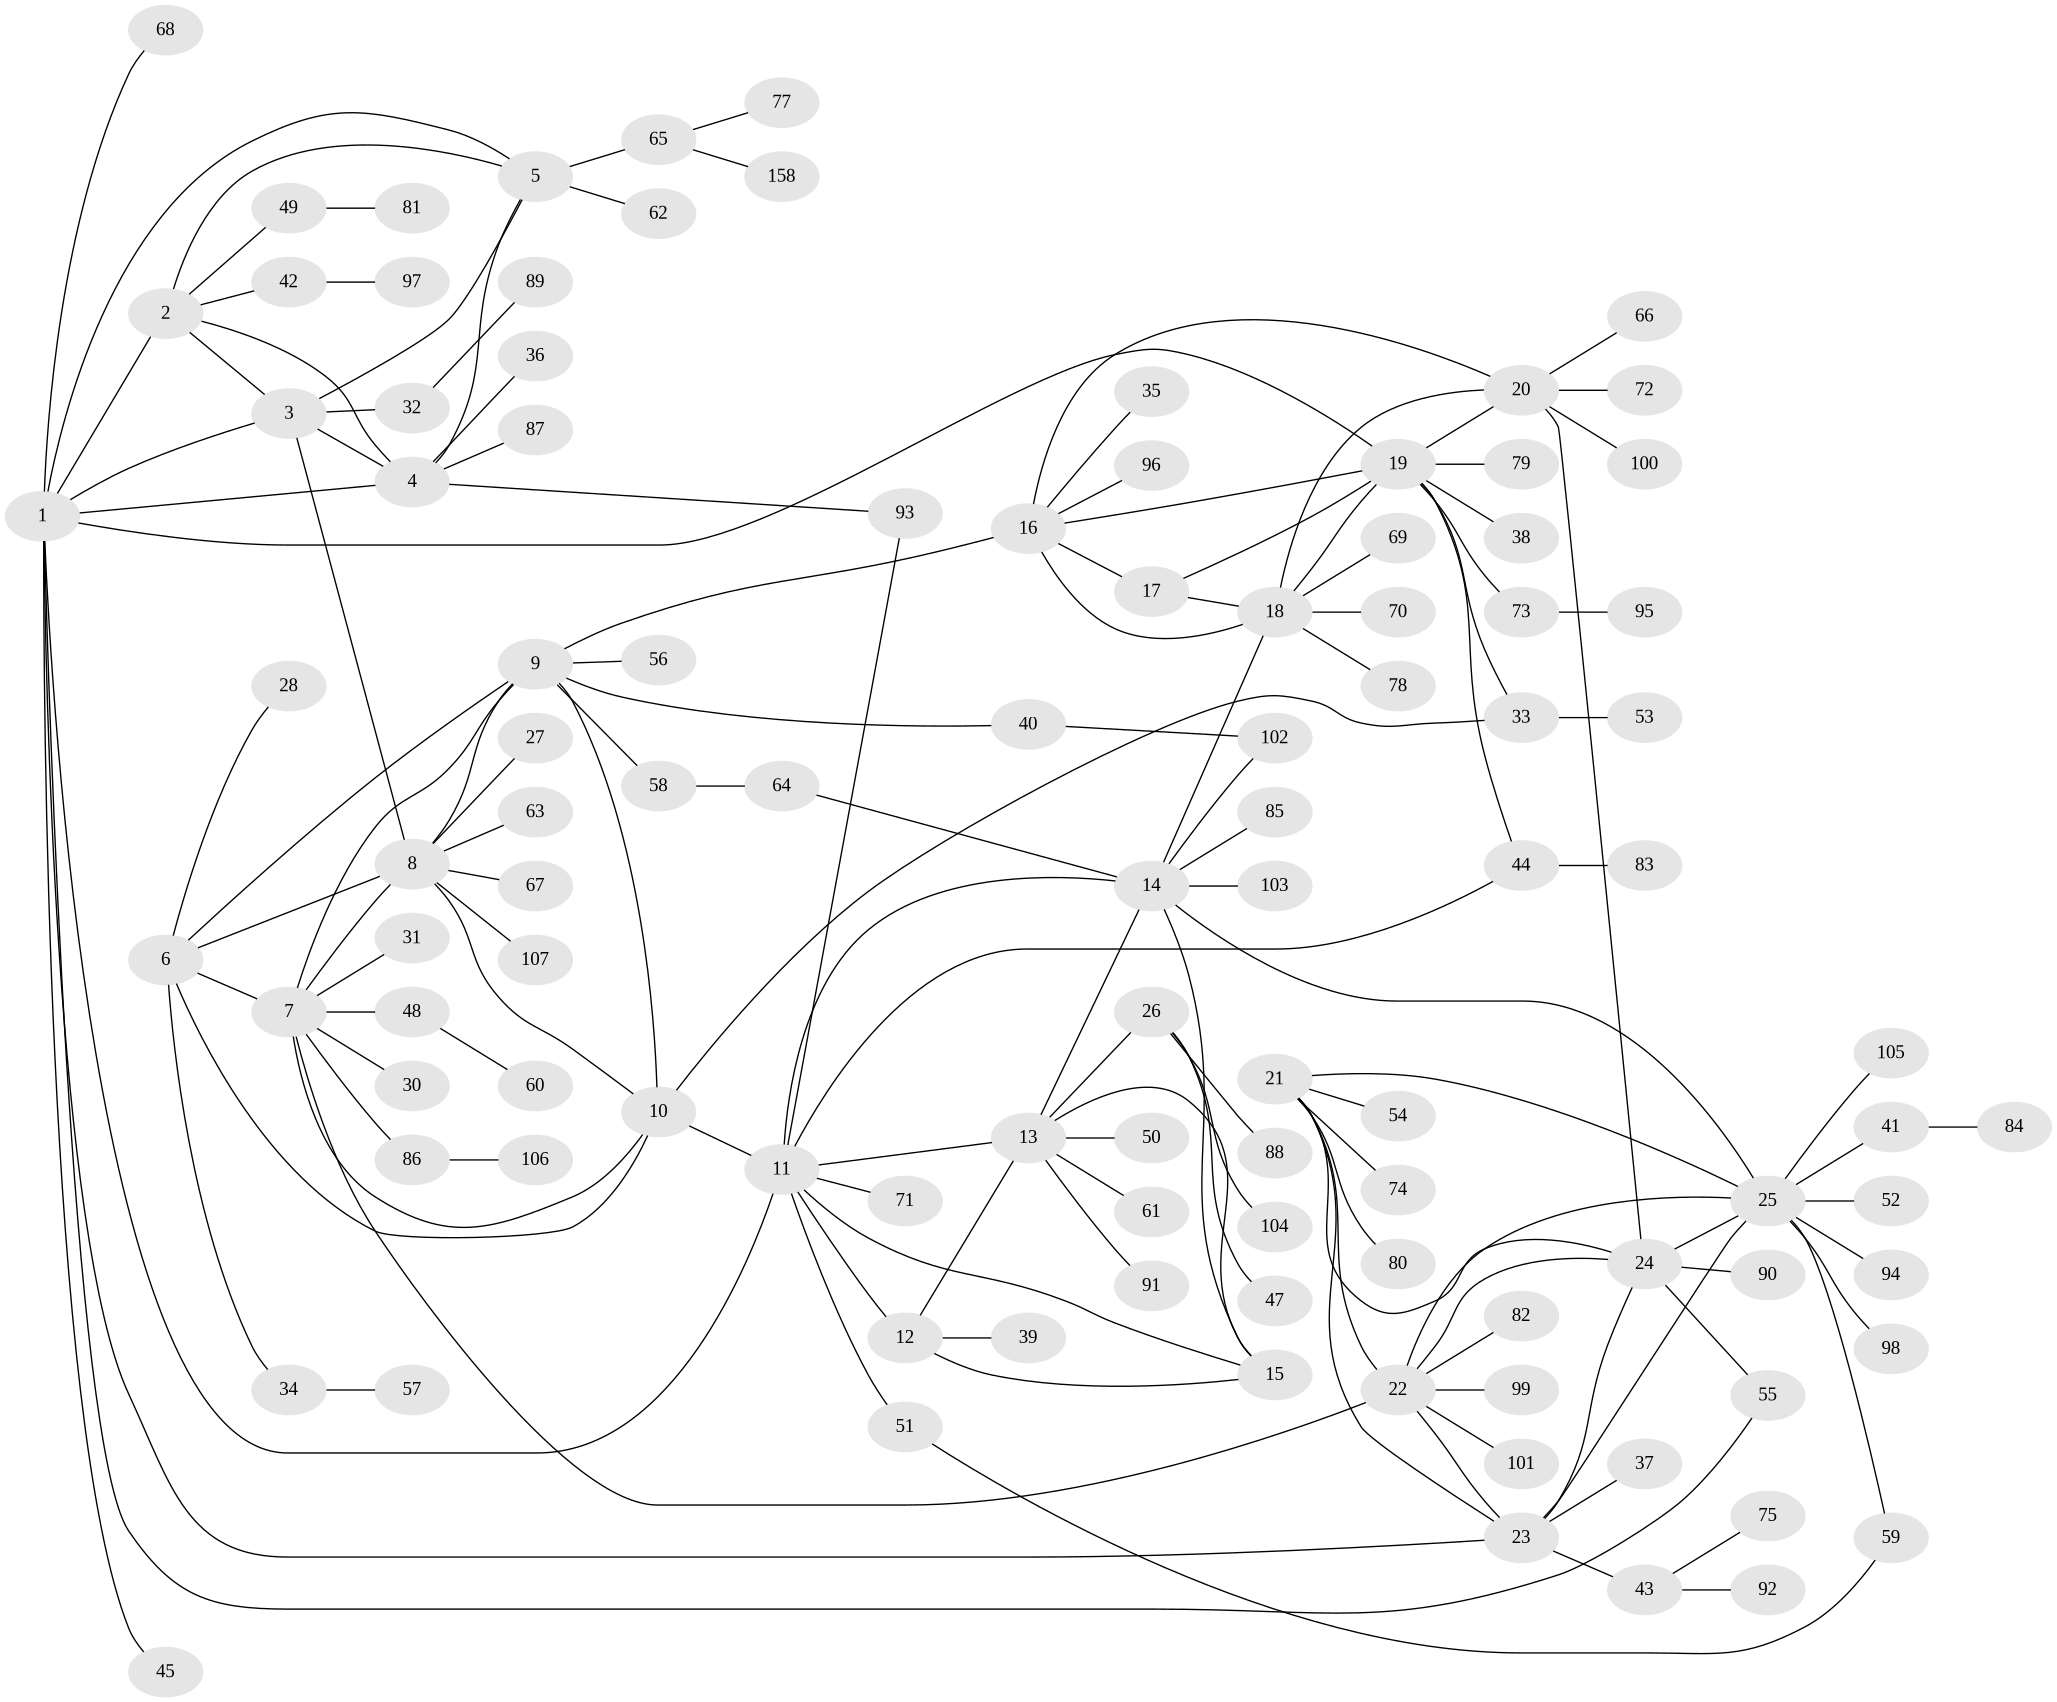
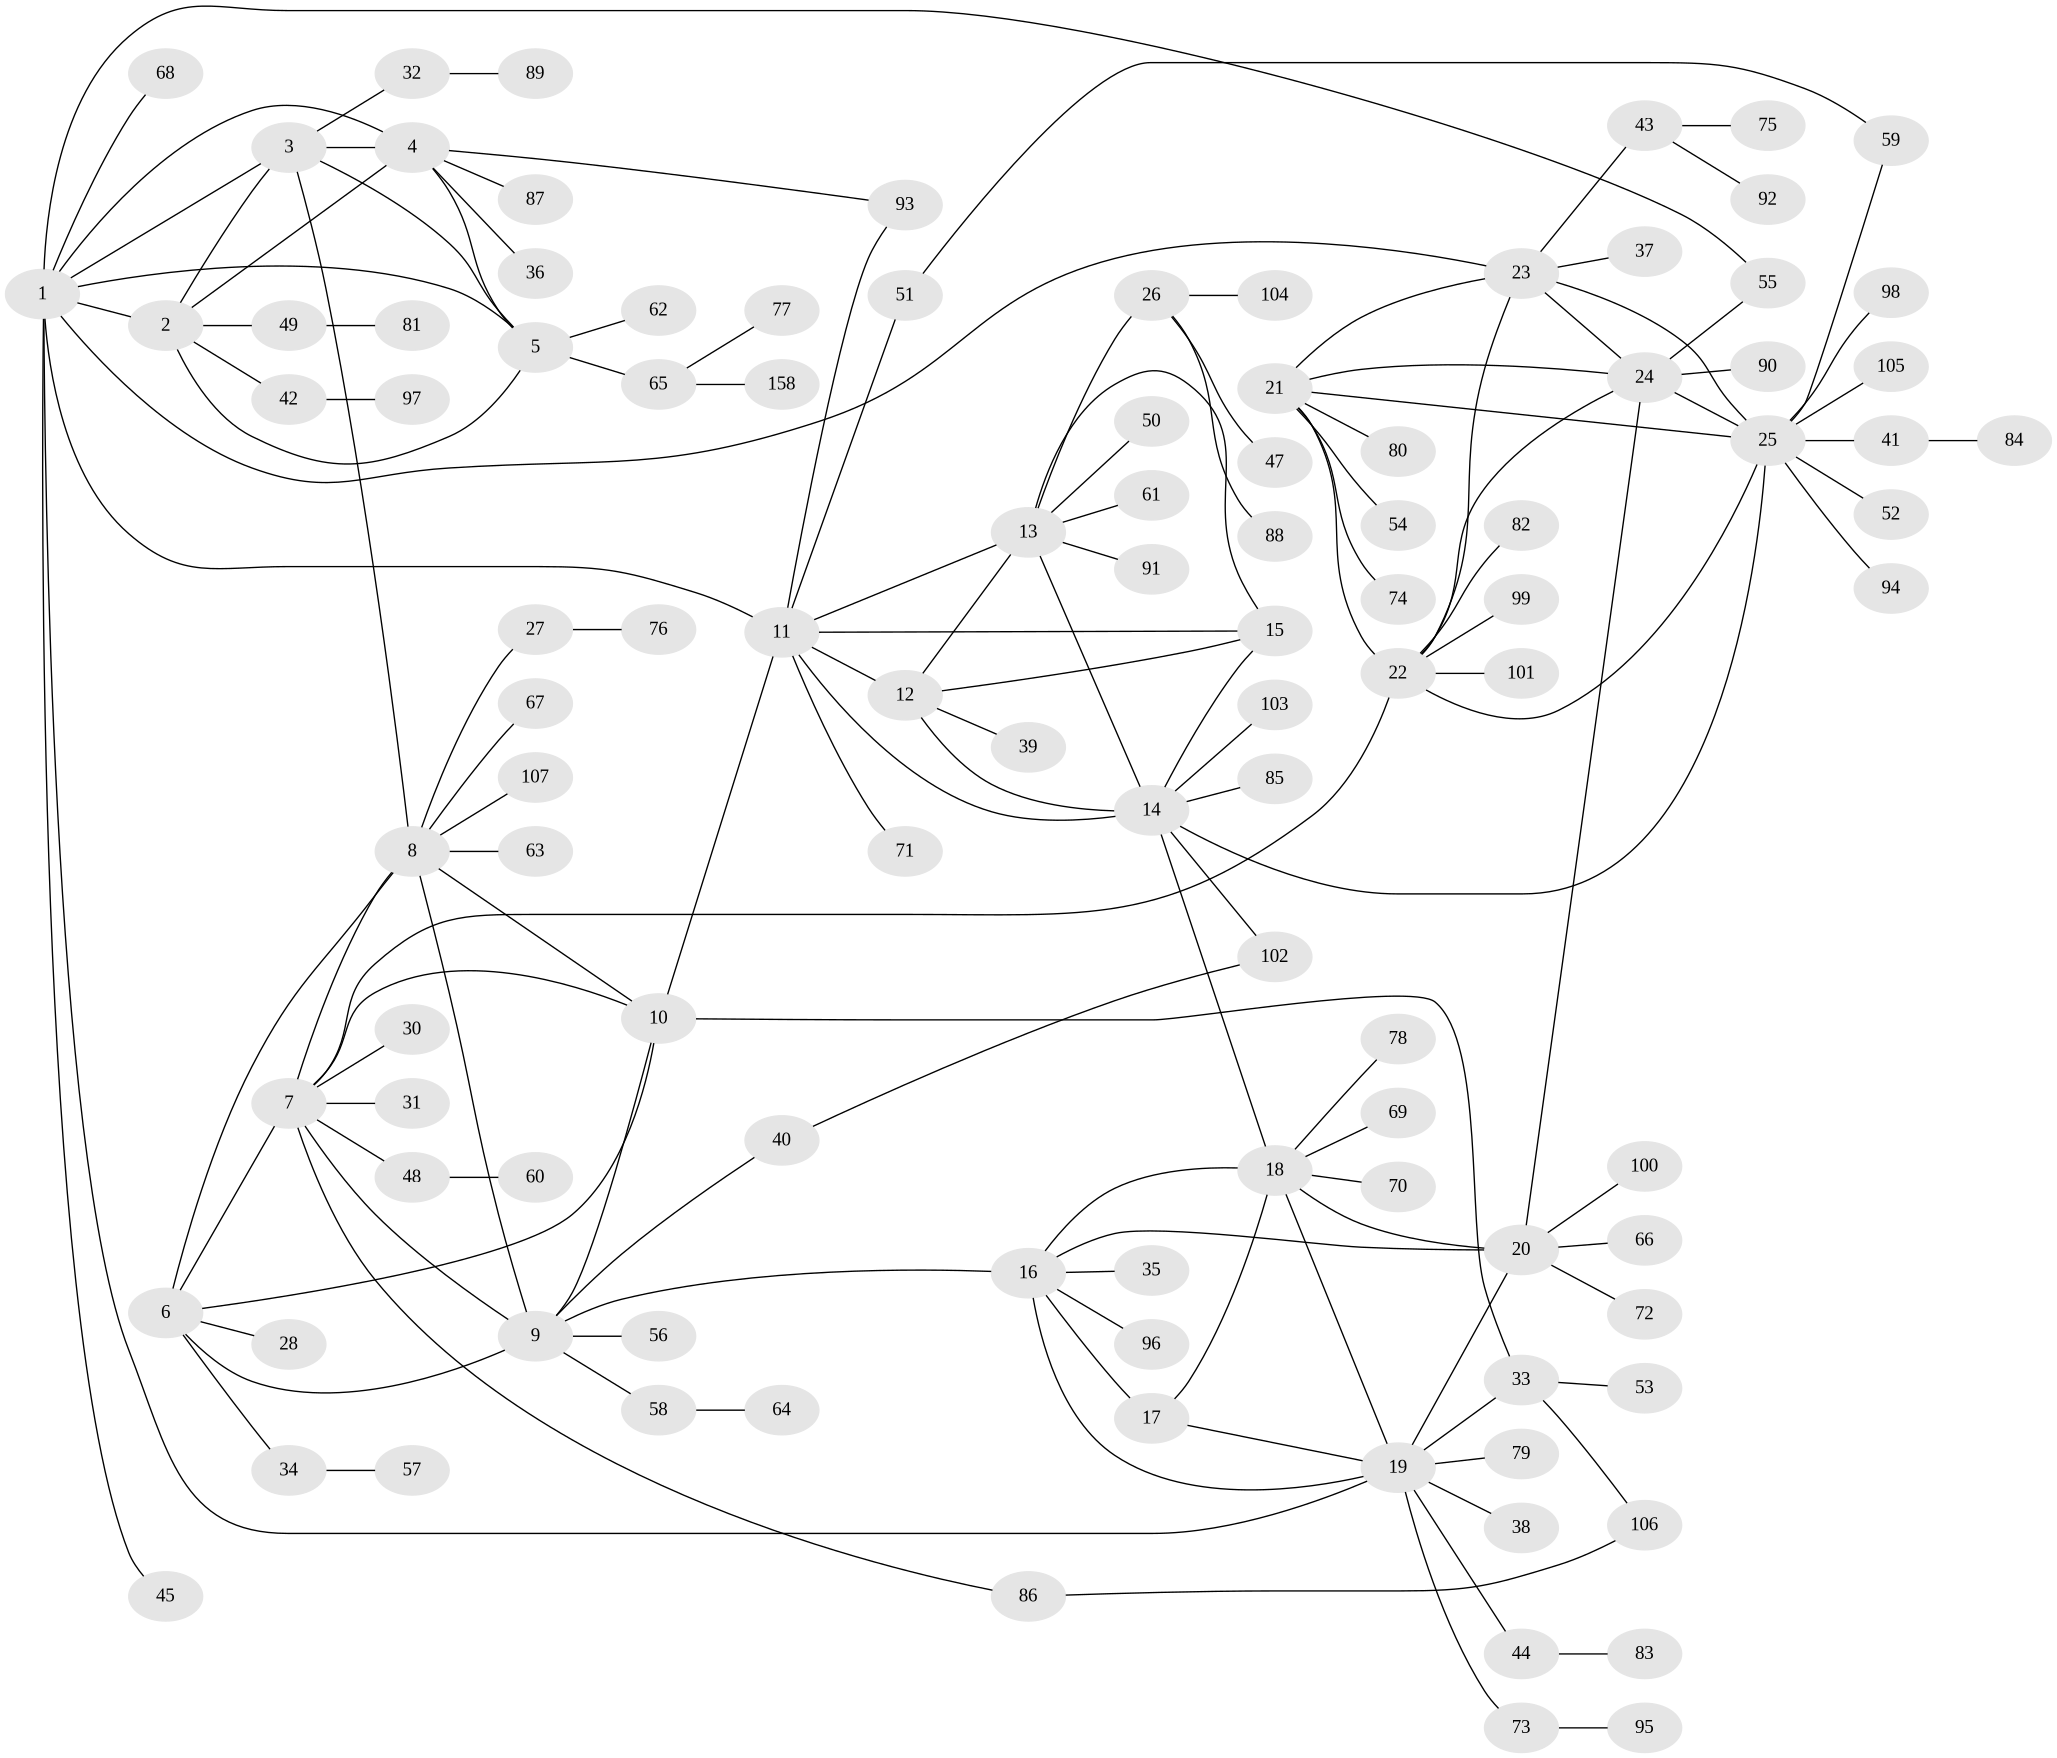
none -> (659, 630)
(974, 838) -> (1005, 790)
(1107, 949) -> none
none -> (1586, 1451)
